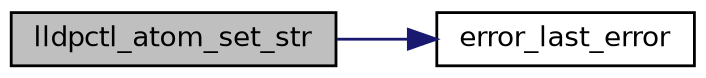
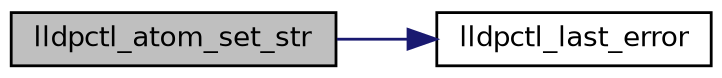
(566, 39) -> (574, 39)
